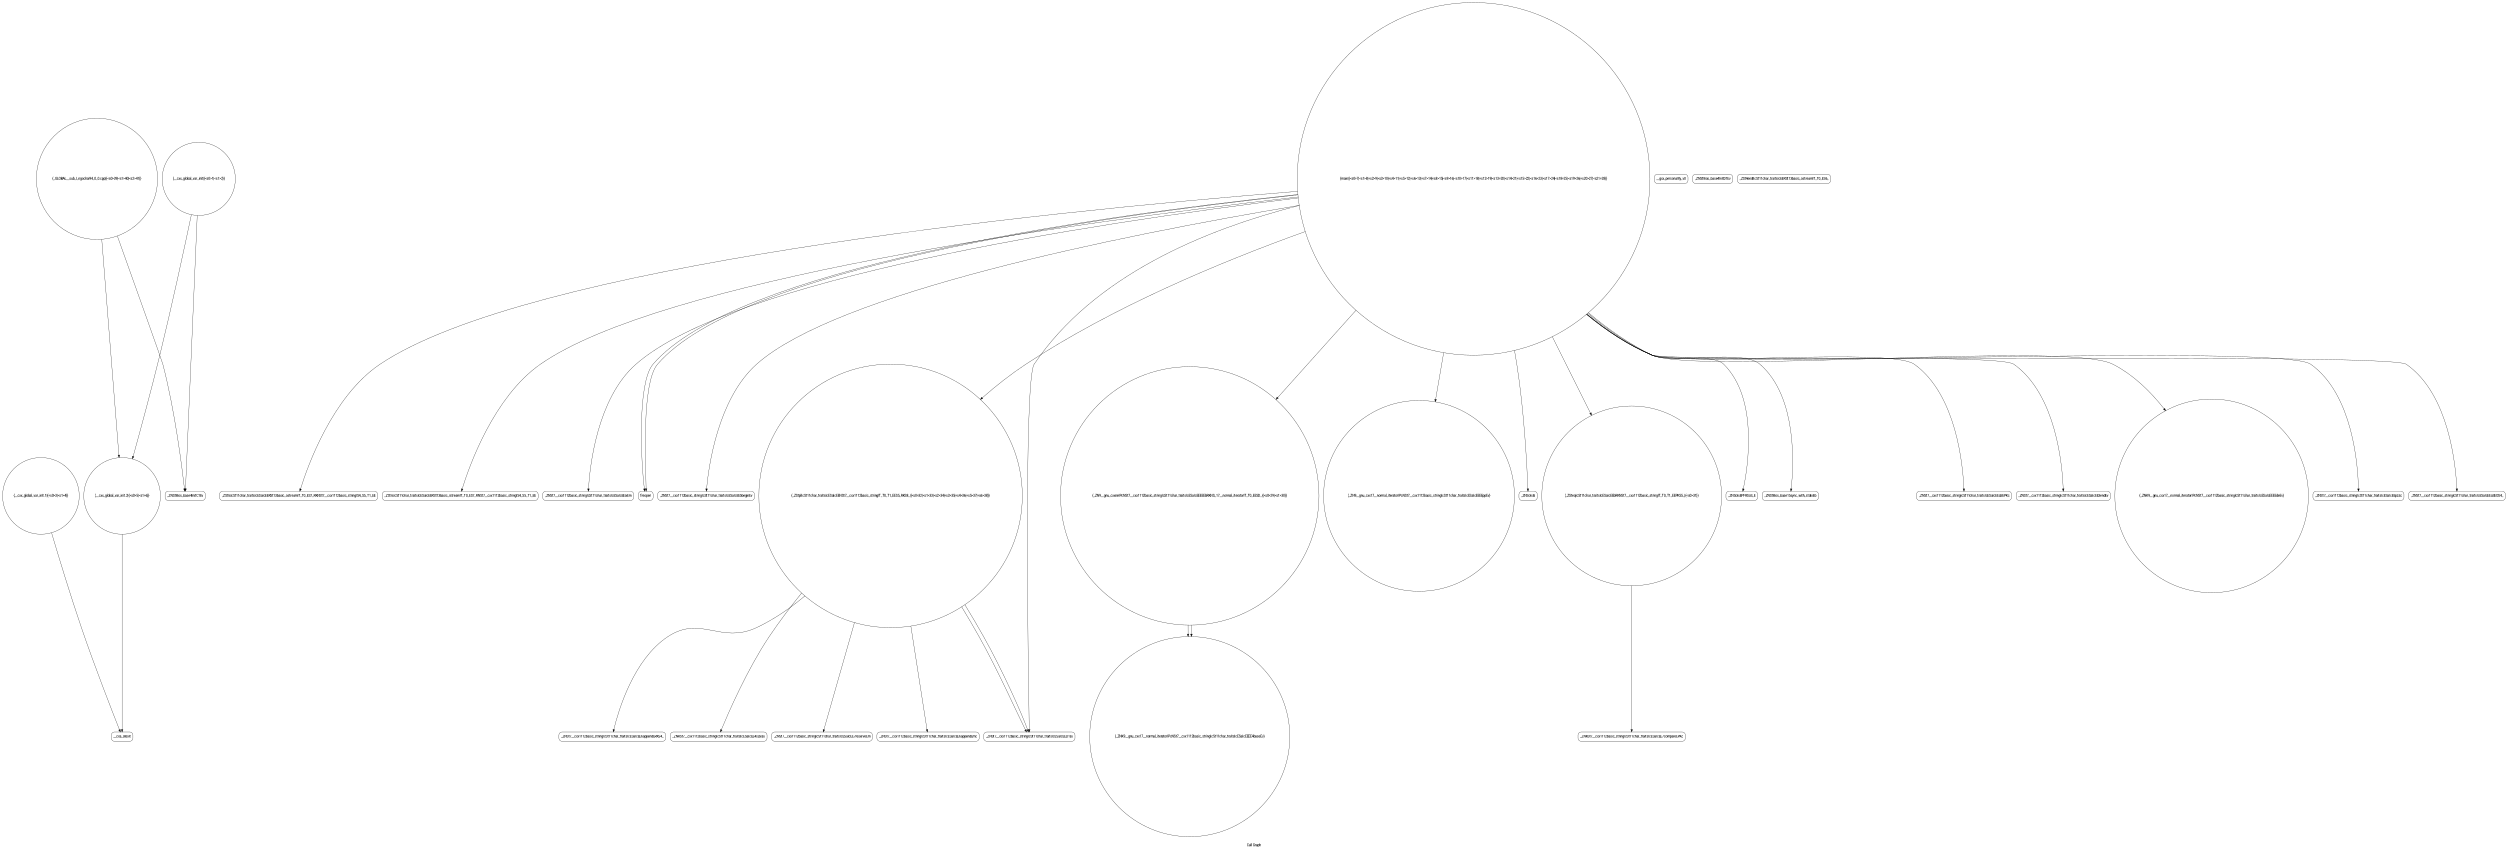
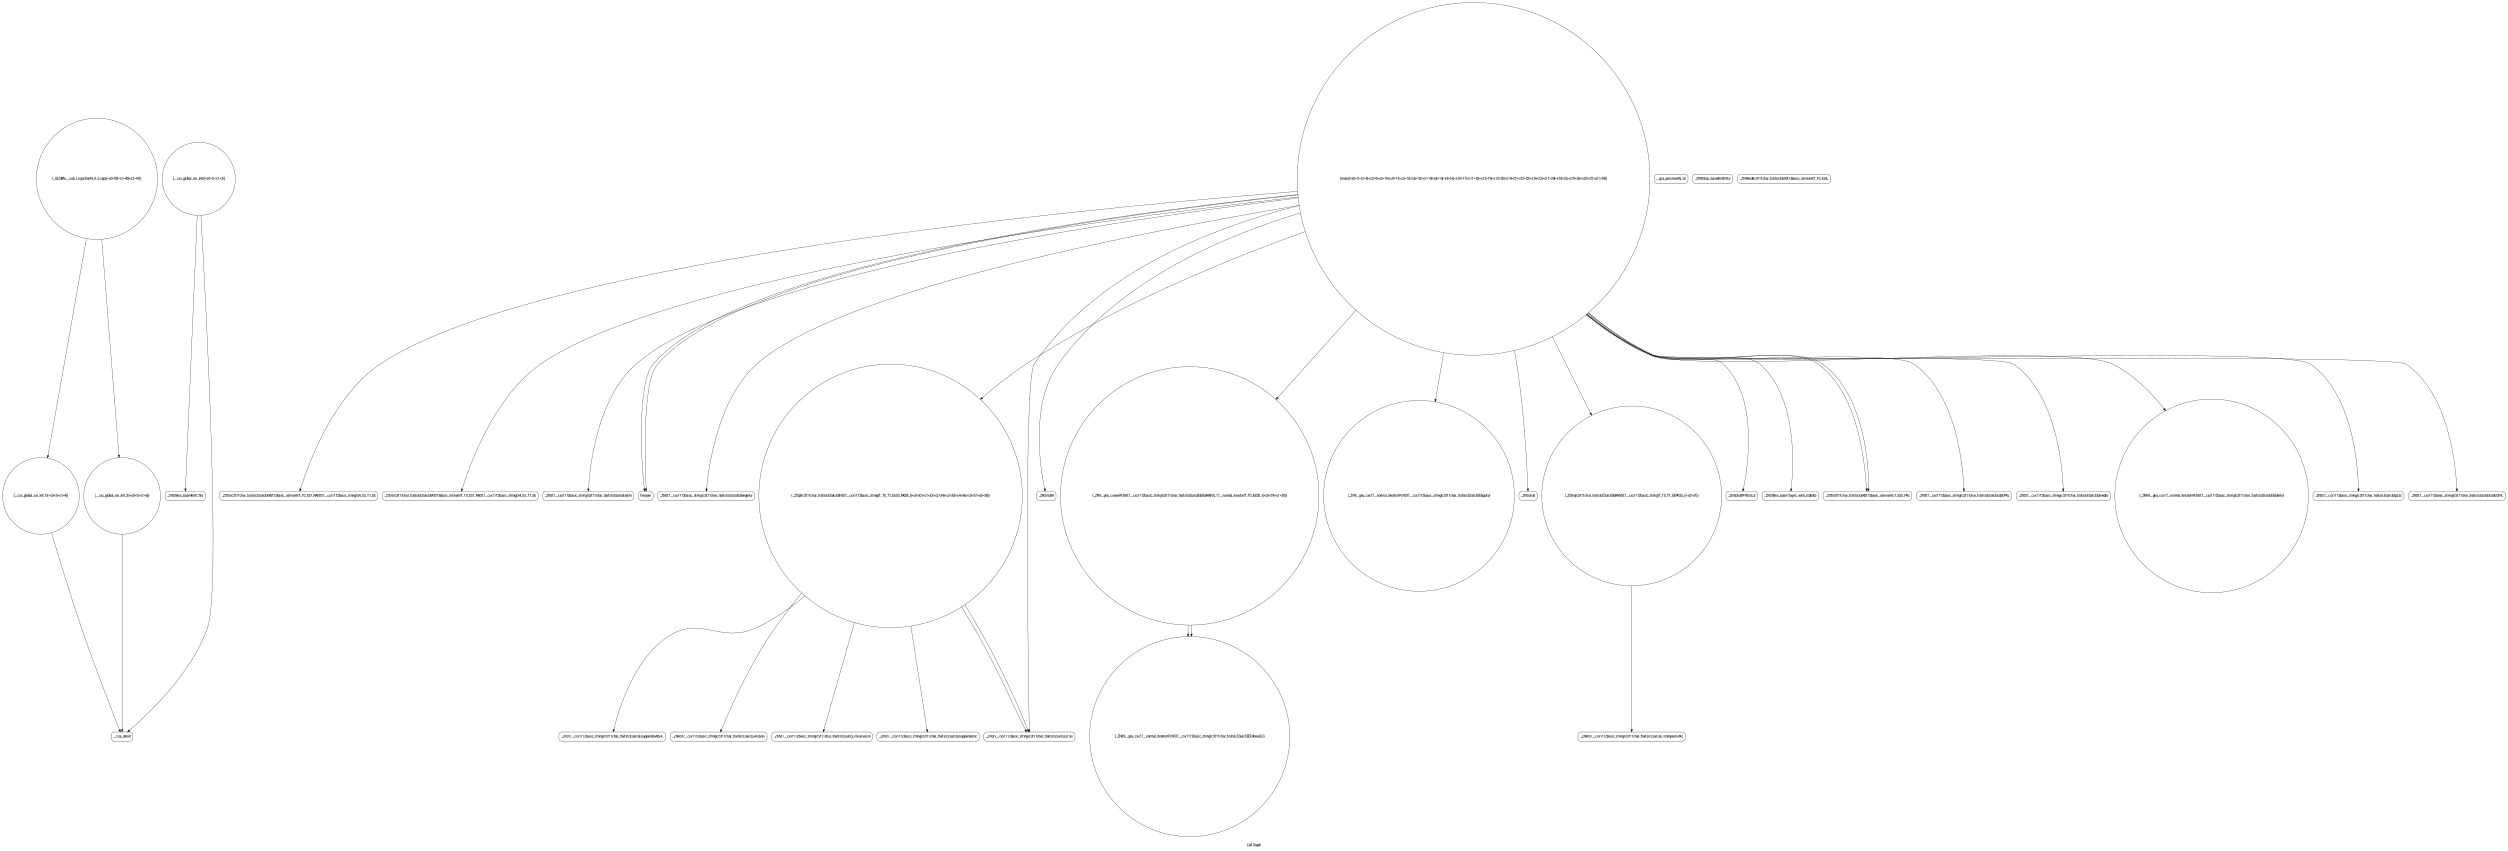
(164, 336) -> (212, 487)
(161, 360) -> (67, 347)
none -> (1046, 496)
none -> (1867, 496)
